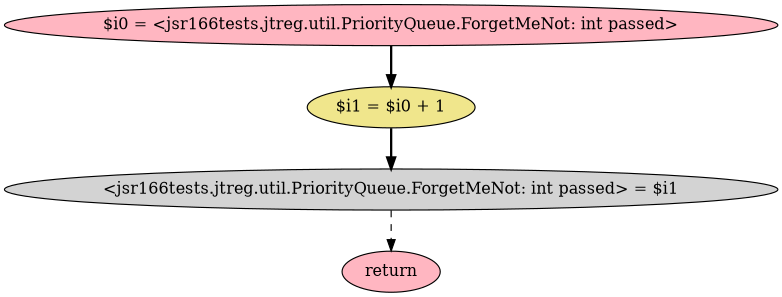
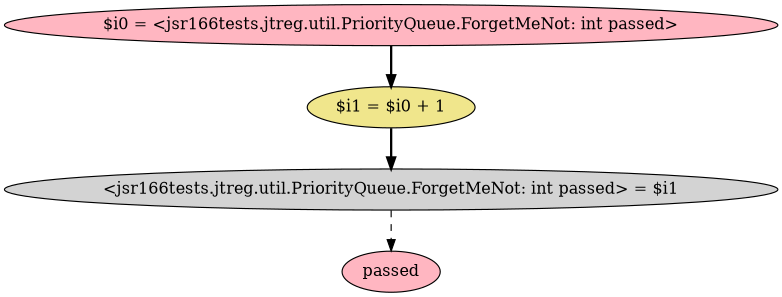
(391, 272) -> (391, 272)
